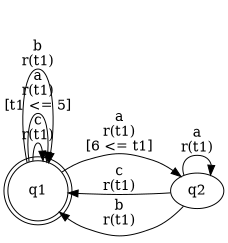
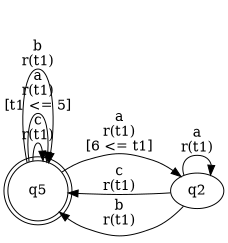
(38, 191) -> (38, 191)
